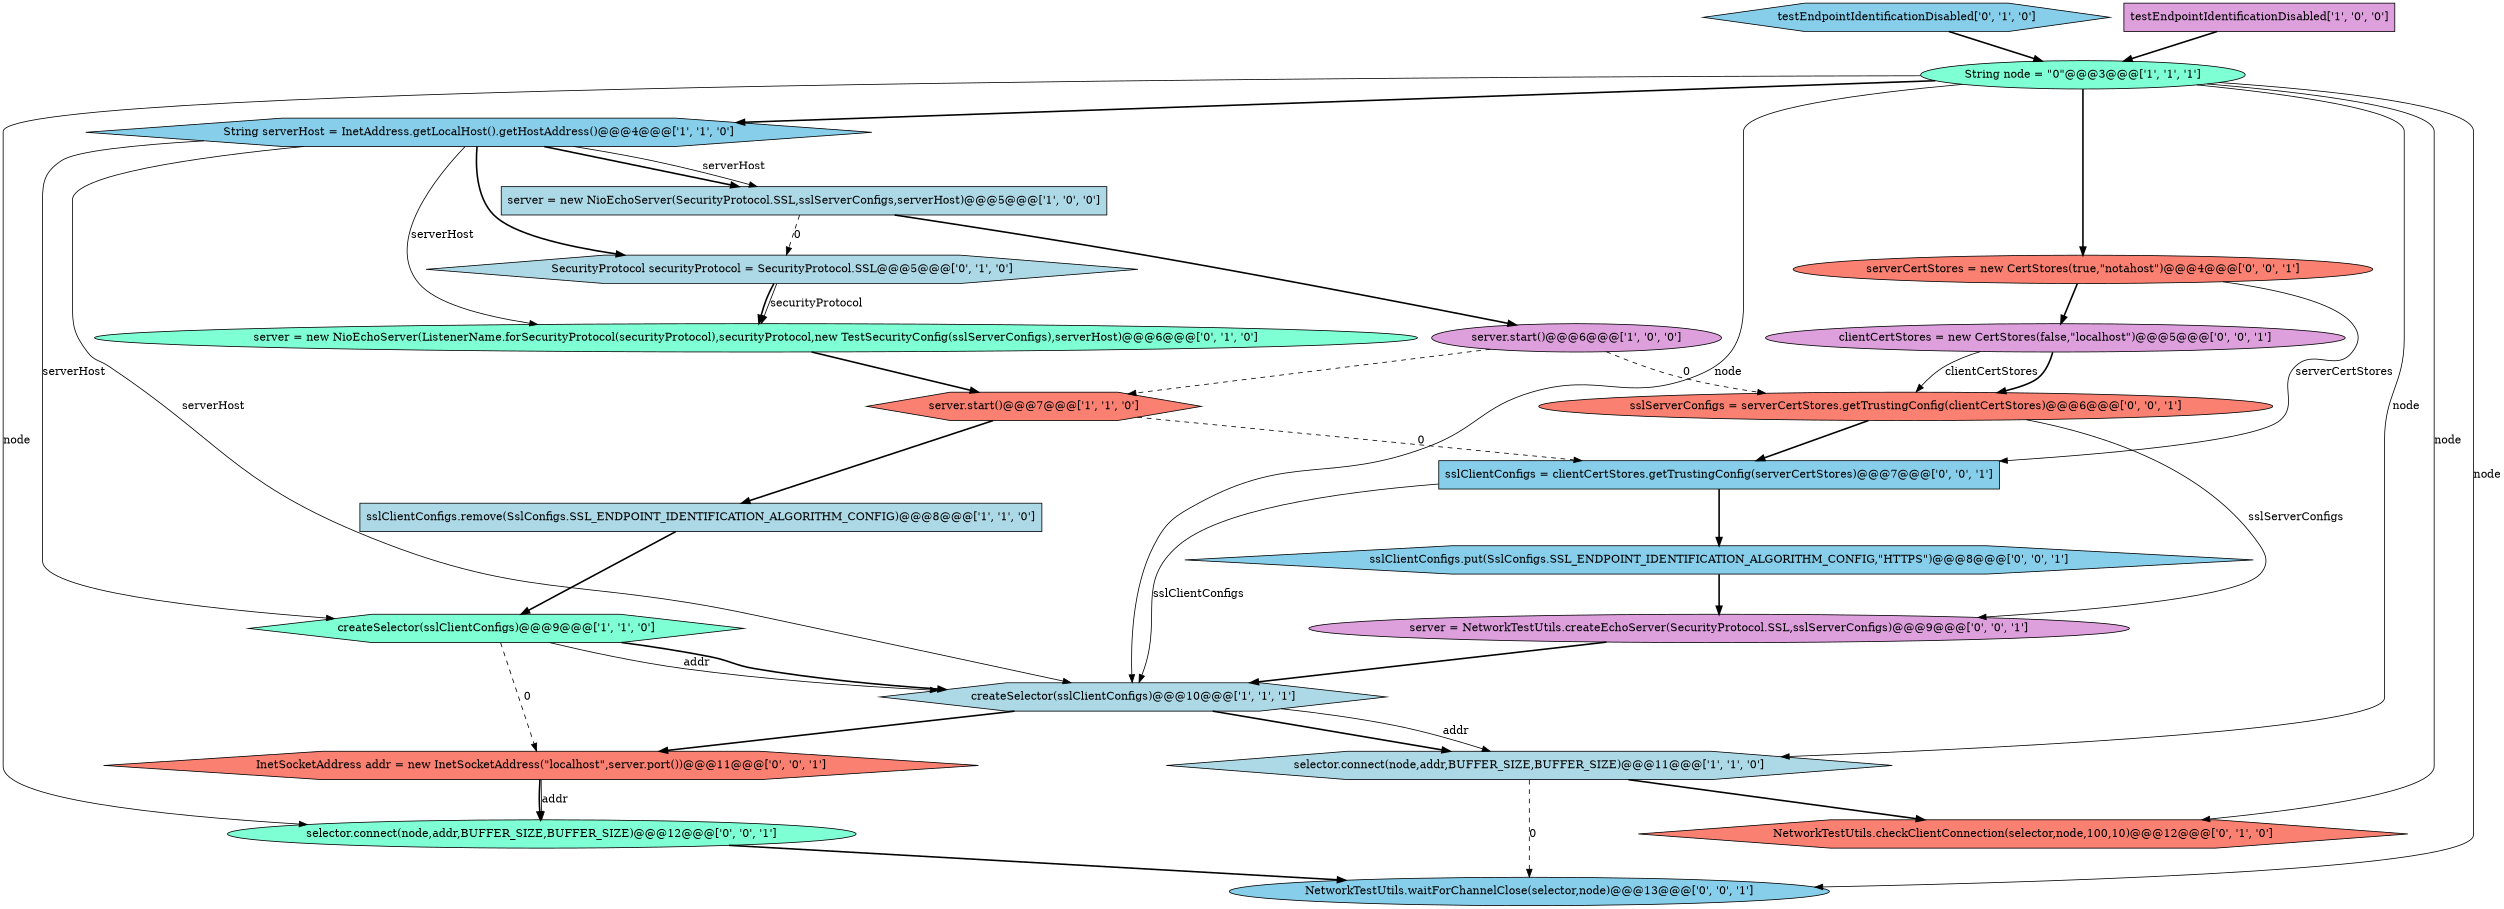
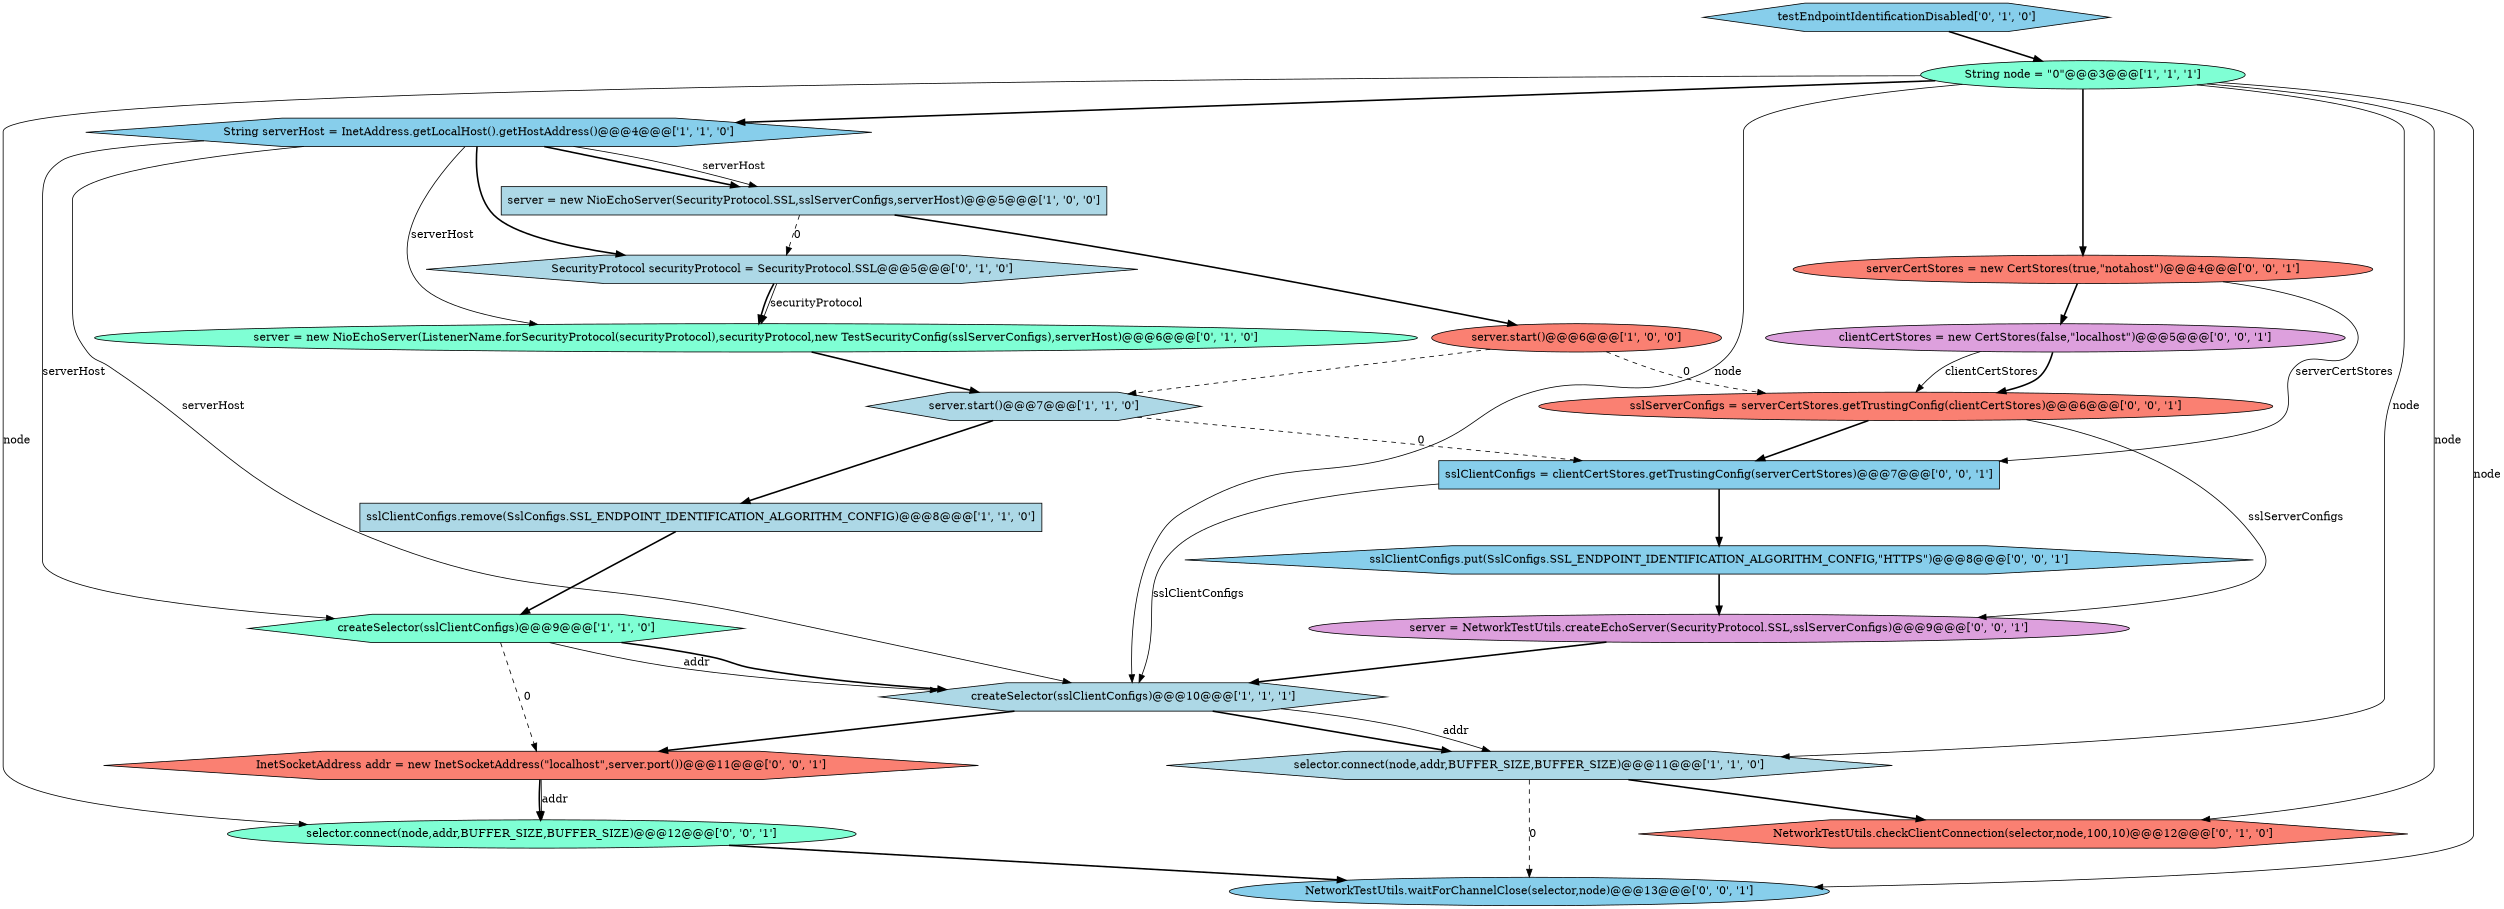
(2259, 17) -> none
(1577, 338) -> (1577, 338)
(1034, 406) -> (1034, 406)
